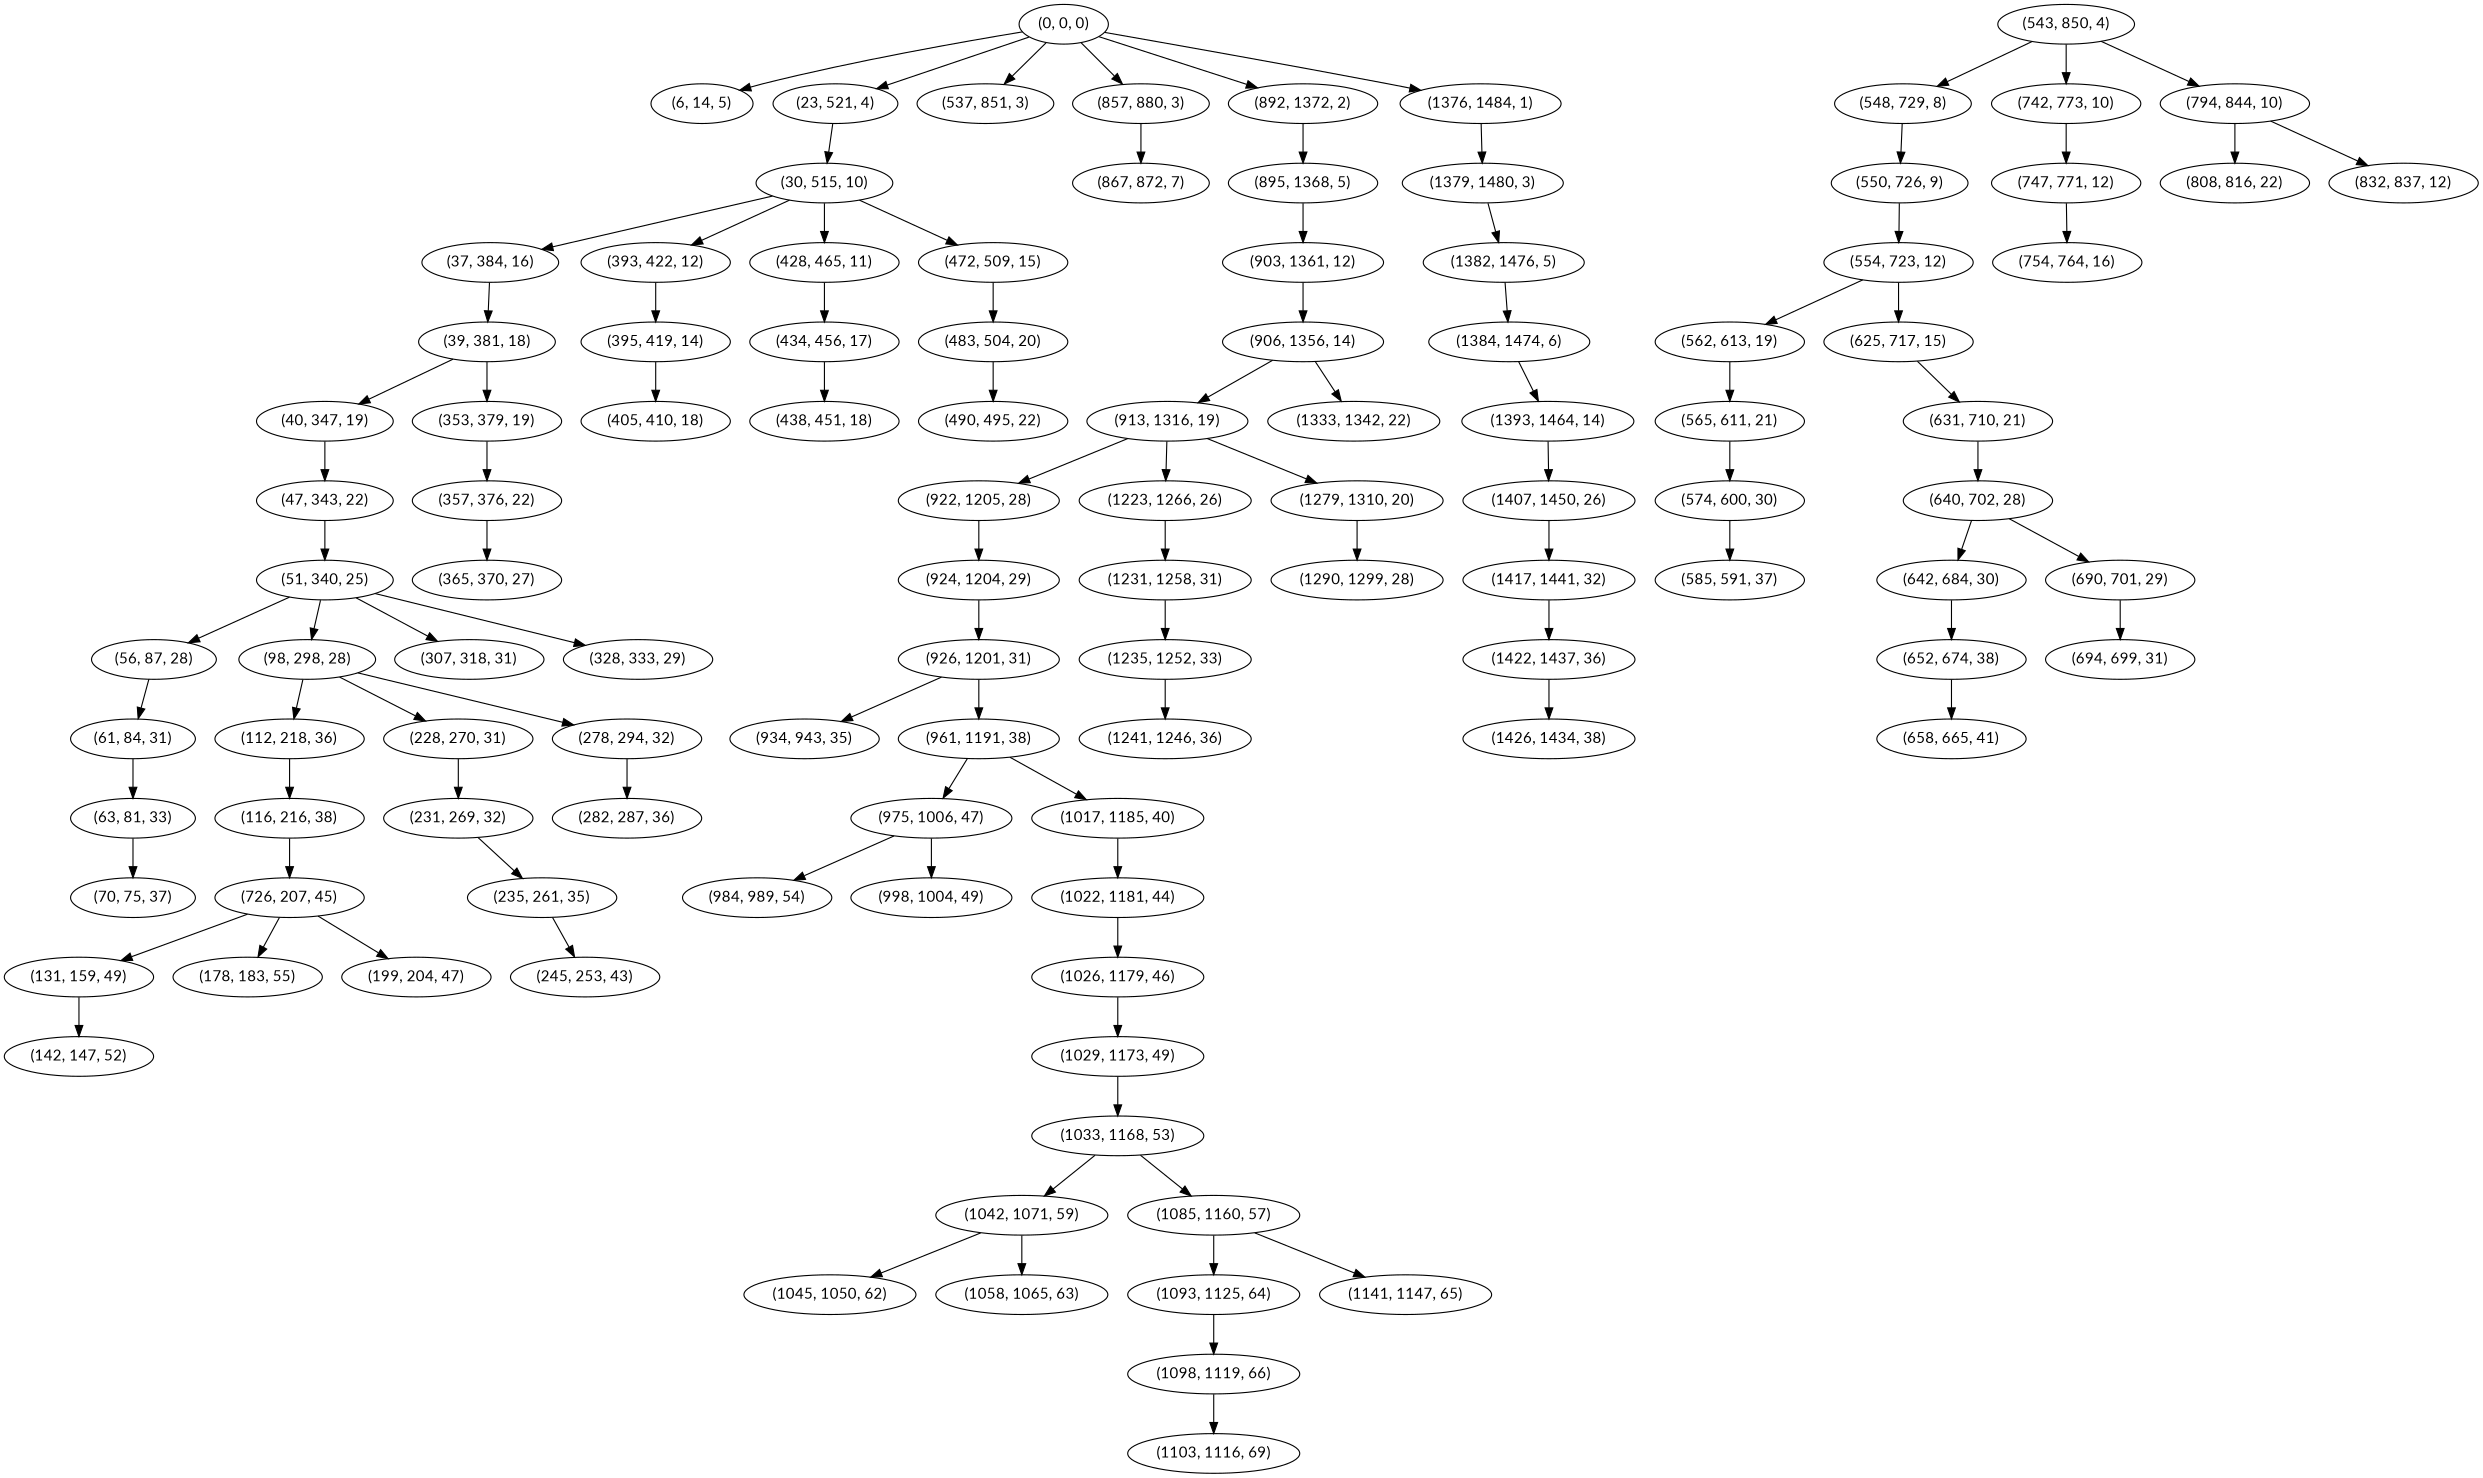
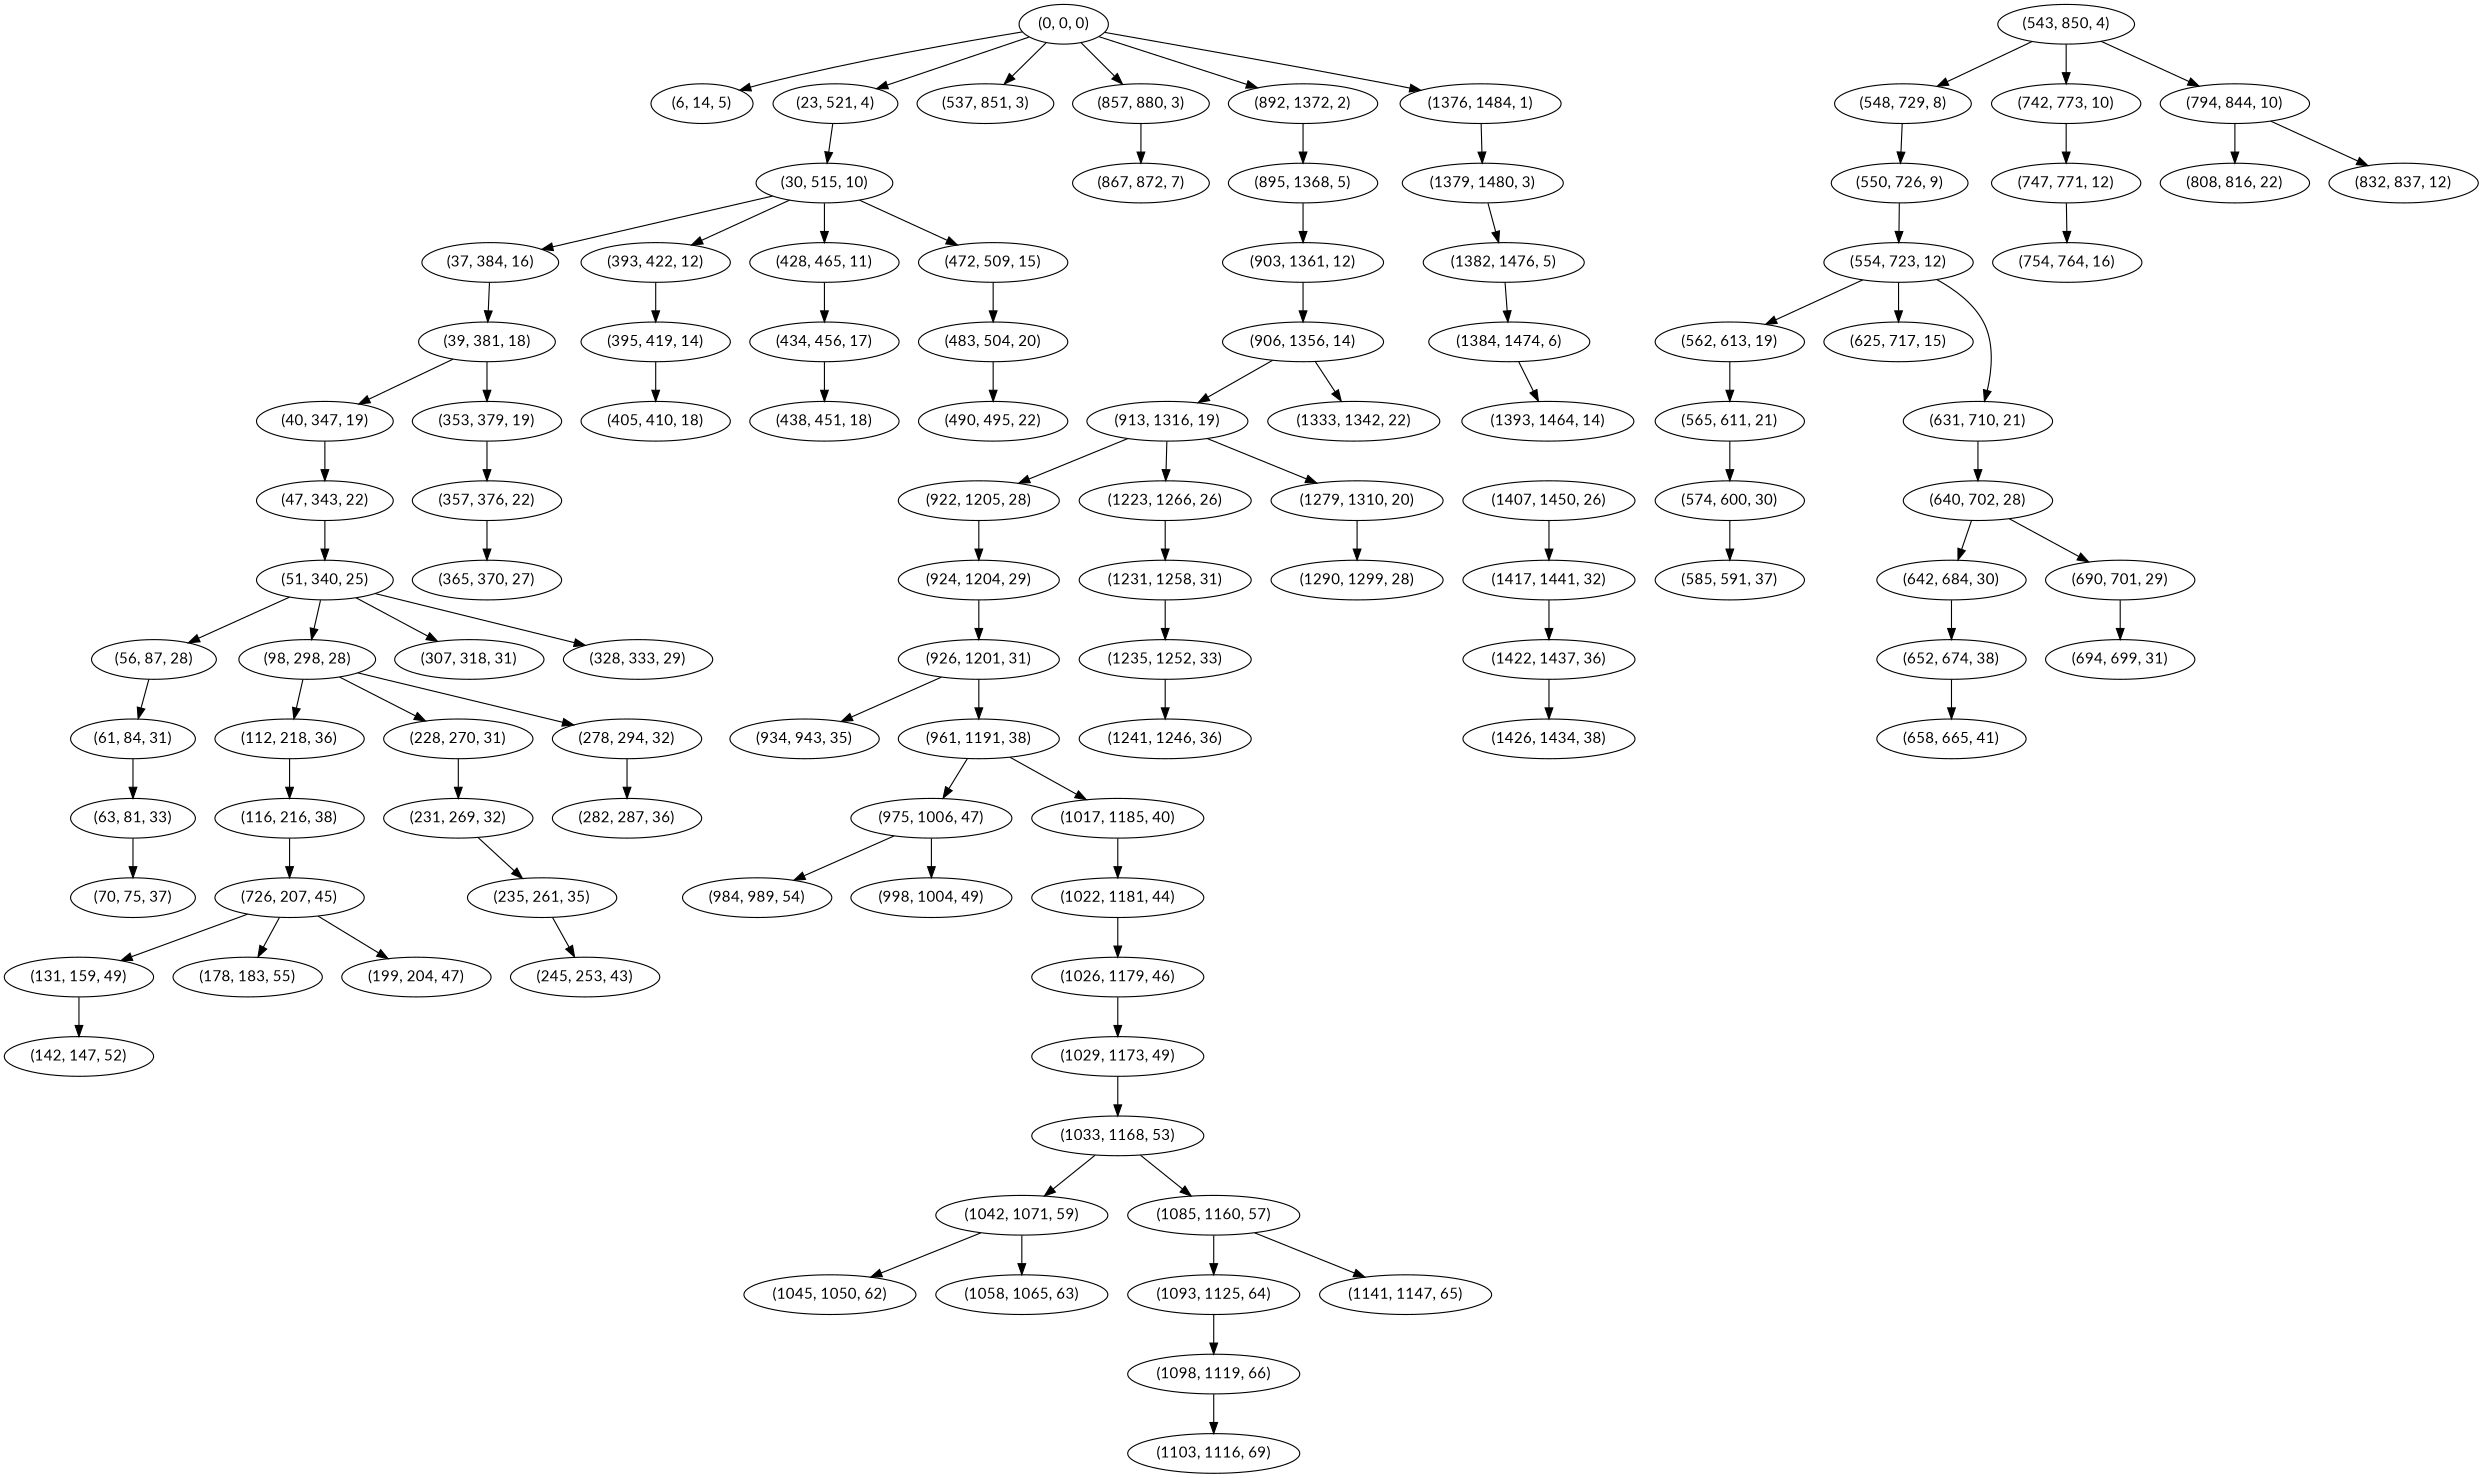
(1934, 378) -> (1985, 325)
(1548, 456) -> none
